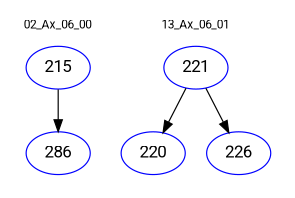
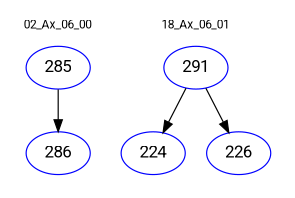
(196, 26) -> (196, 26)
(58, 68) -> (58, 68)
(196, 68) -> (196, 68)
(153, 153) -> (153, 153)
